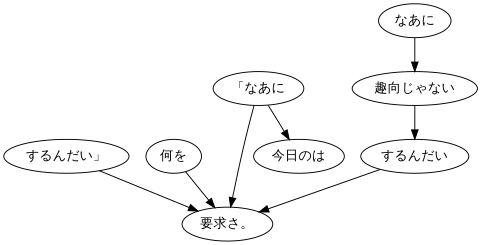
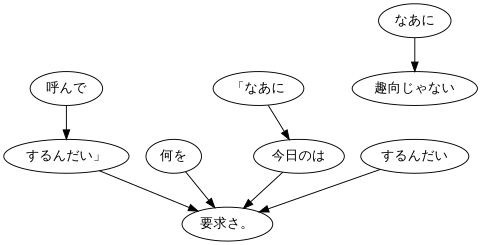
none -> (66, 89)
(415, 118) -> none
(243, 151) -> (267, 187)
